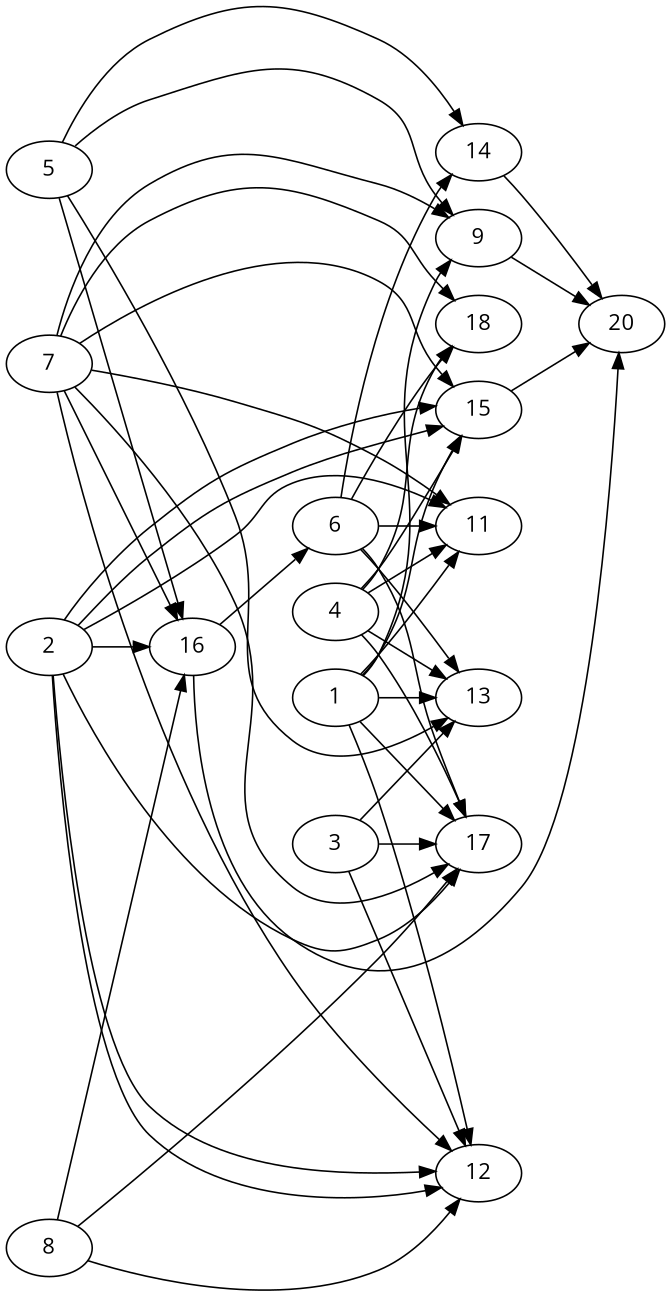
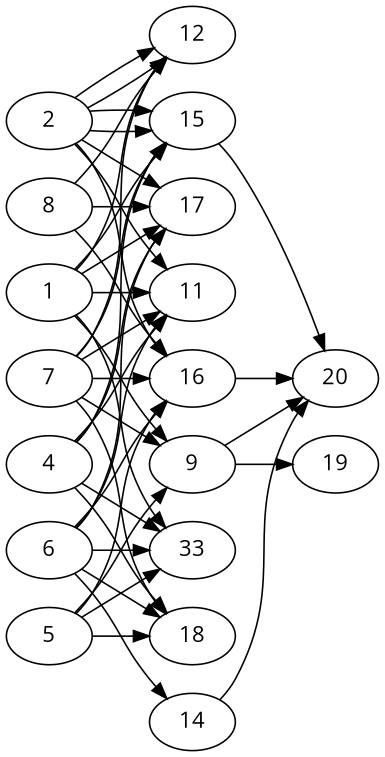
(248, 8) -> (109, 636)
none -> (336, 464)
(259, 590) -> (117, 471)
(479, 698) -> (192, 550)
(251, 710) -> none
(336, 844) -> none
